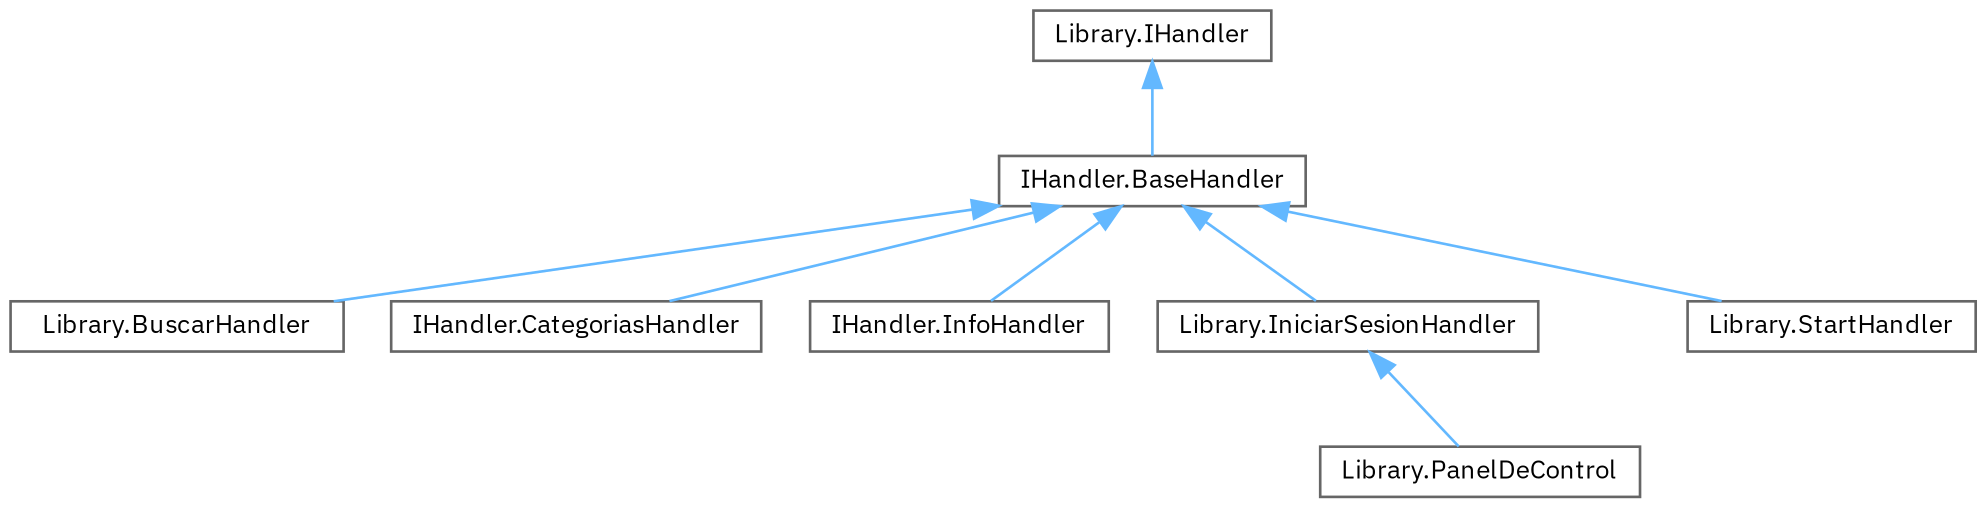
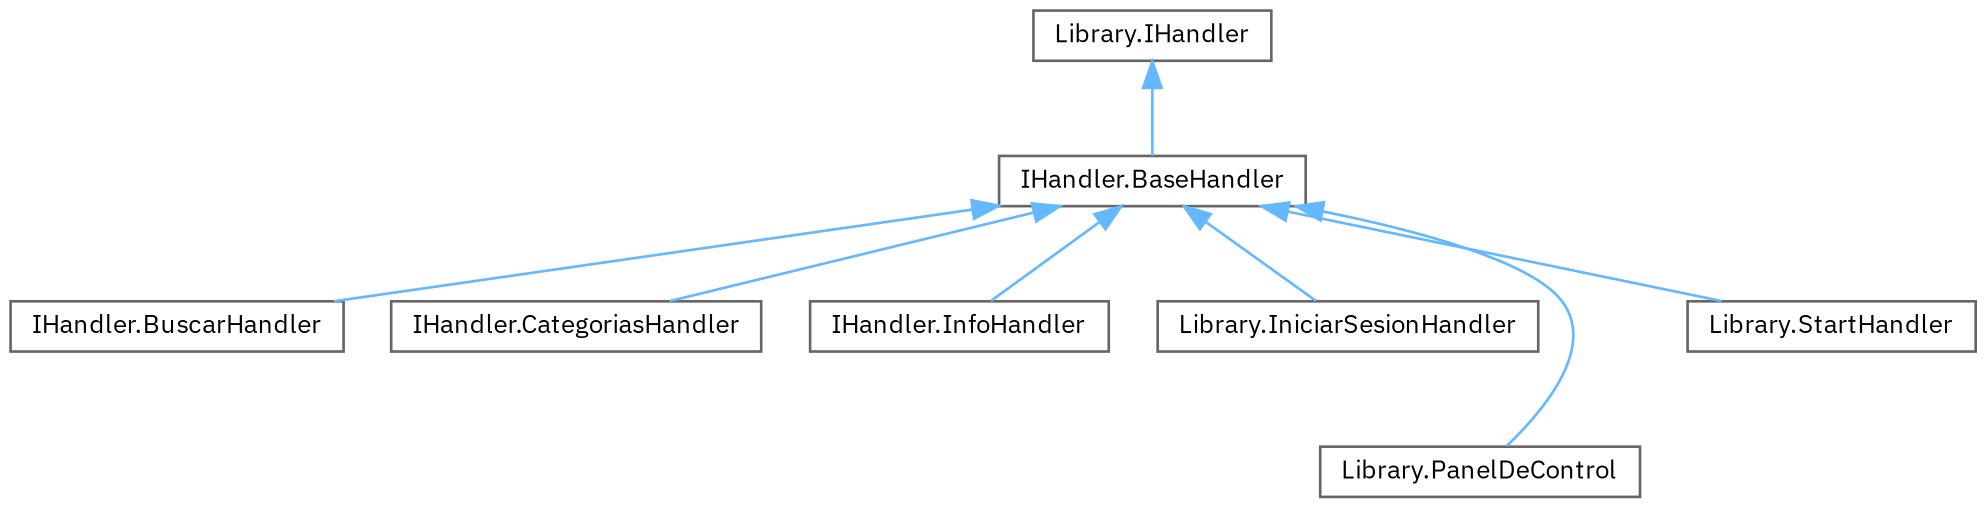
(177, 326) -> (177, 326)
(1424, 409) -> (1535, 279)
